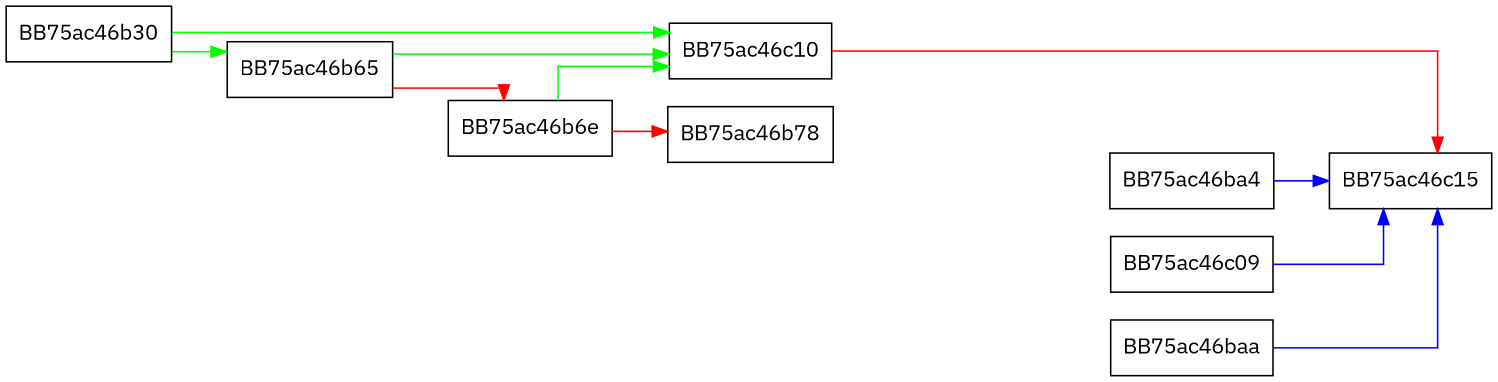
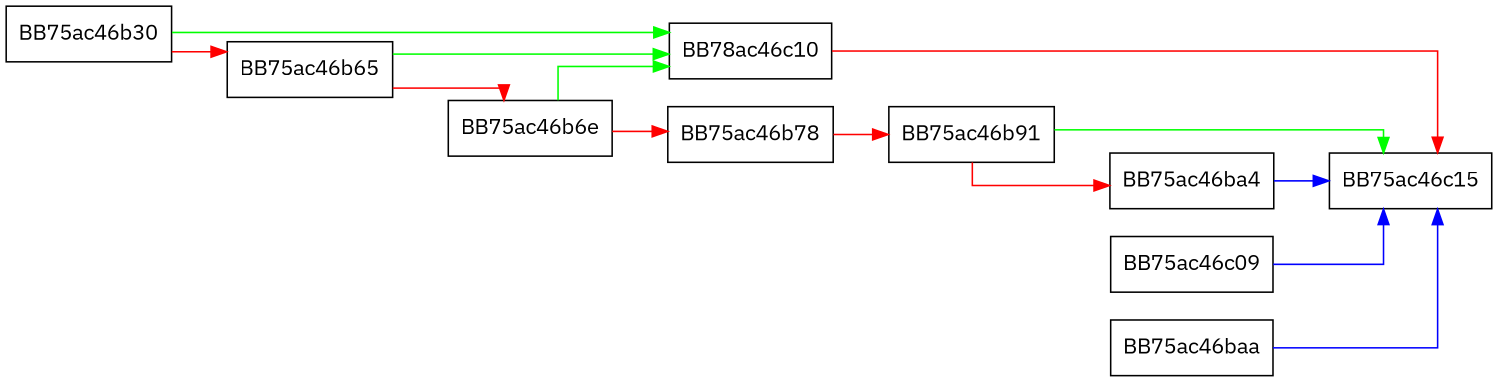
(751, 51) -> (751, 51)
(191, 52) -> (191, 52)
none -> (972, 134)
